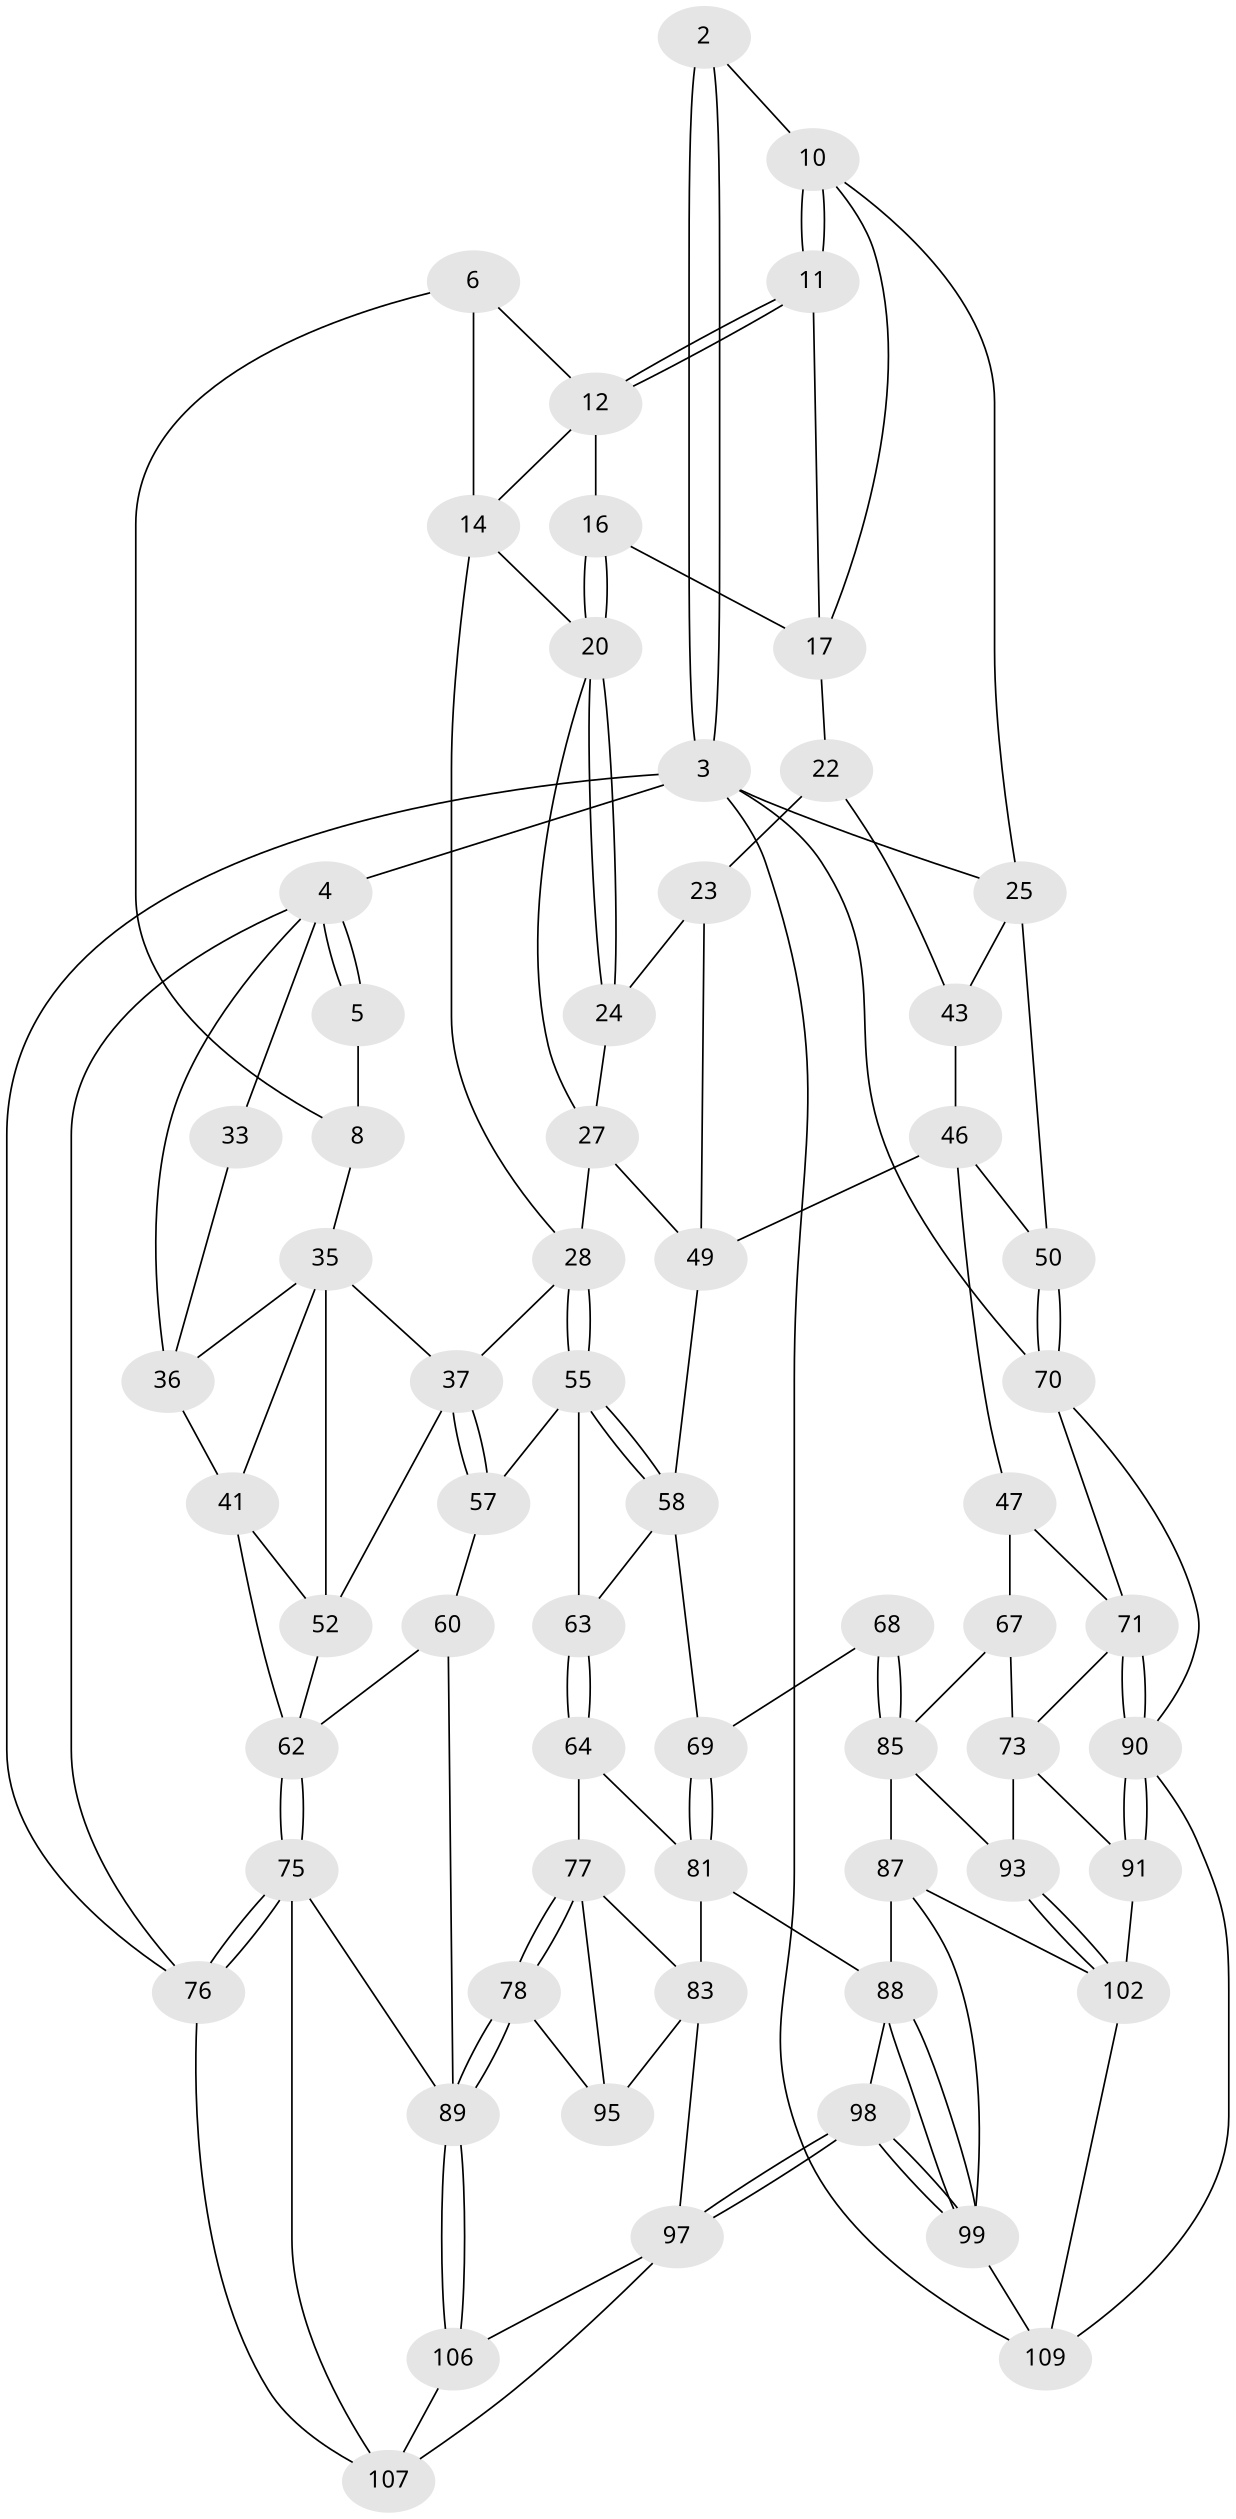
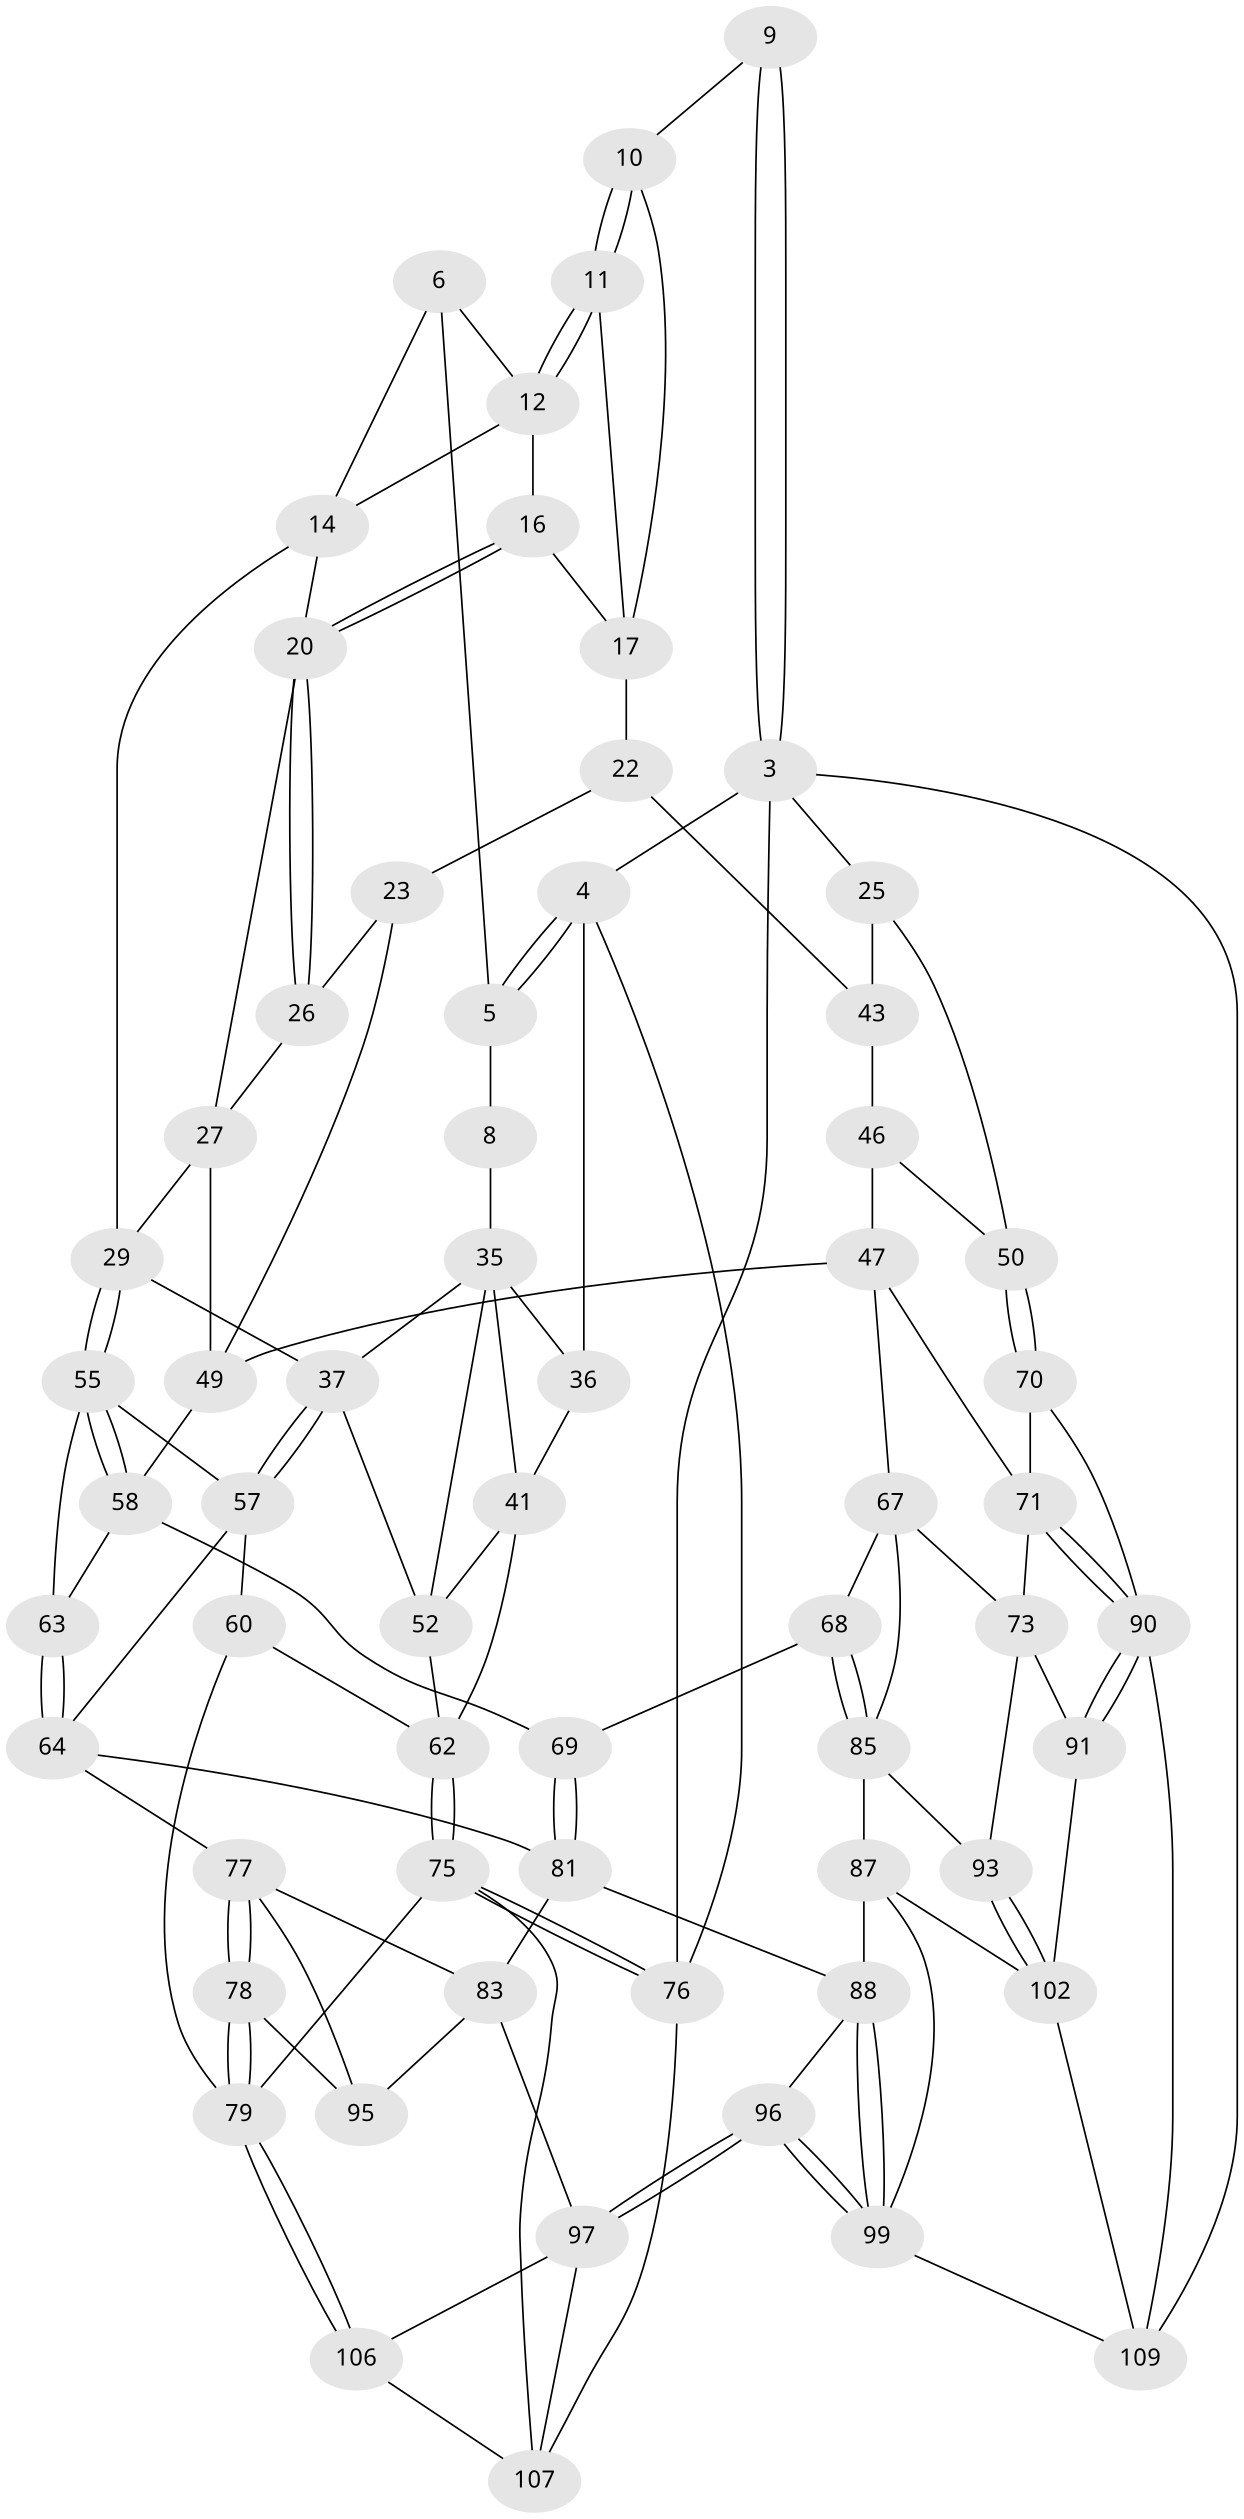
(704, 37) -> (771, 37)
(995, 495) -> none
(136, 661) -> (465, 648)
(609, 1015) -> (302, 1015)
(868, 1072) -> none
(236, 1137) -> none
(828, 1198) -> (533, 1294)
(579, 1259) -> (117, 1259)
none -> (863, 1565)
none -> (150, 1626)
(453, 2115) -> (239, 2115)
(864, 2115) -> (769, 2115)
